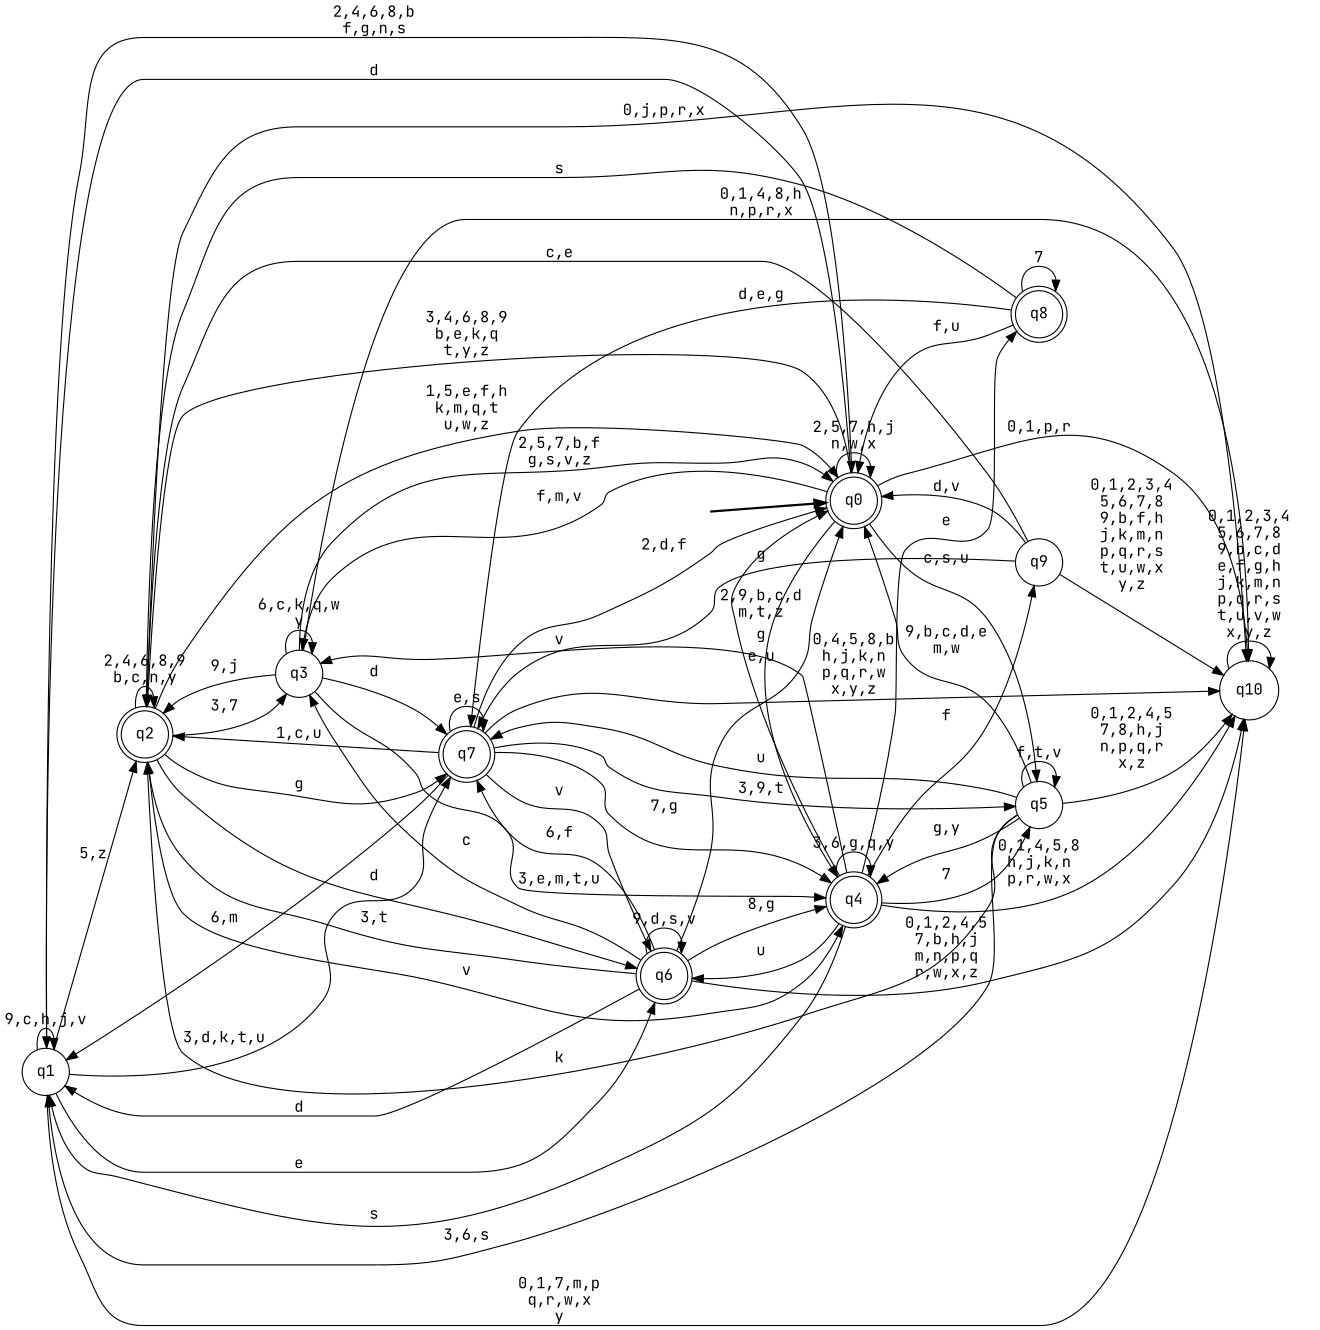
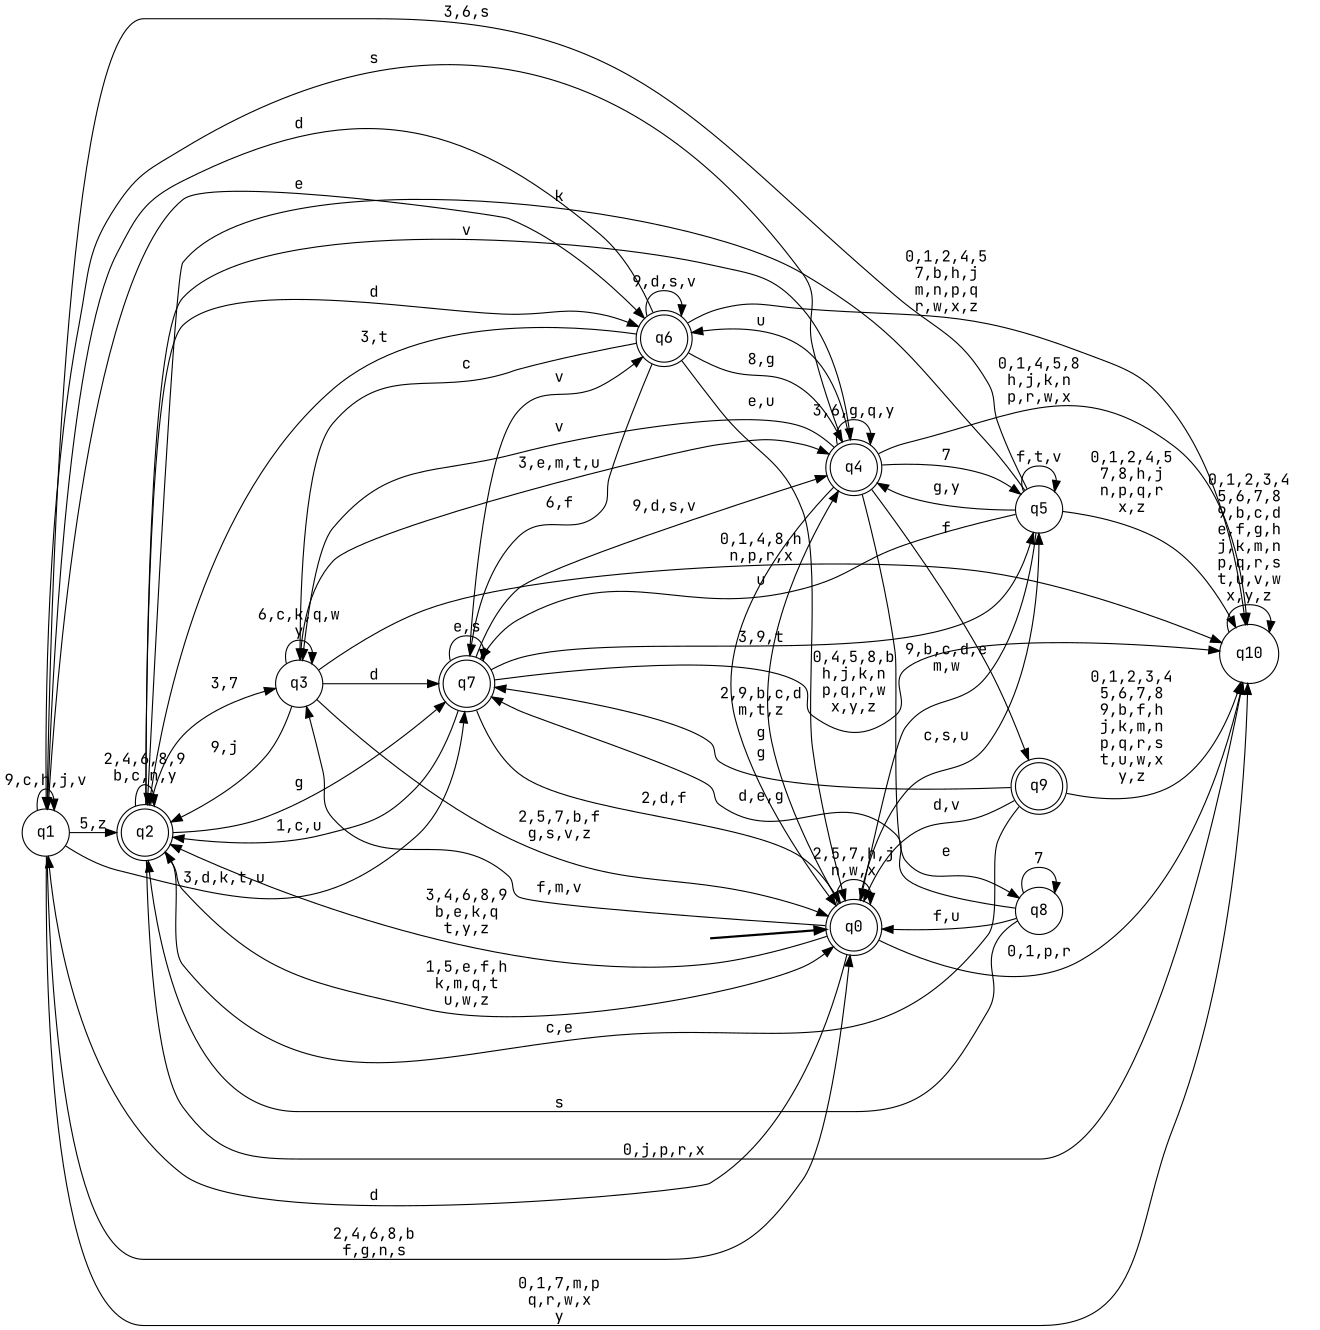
(1039, 314) -> (1039, 911)
(1039, 562) -> (1039, 786)
(664, 807) -> (664, 507)
(269, 924) -> none
